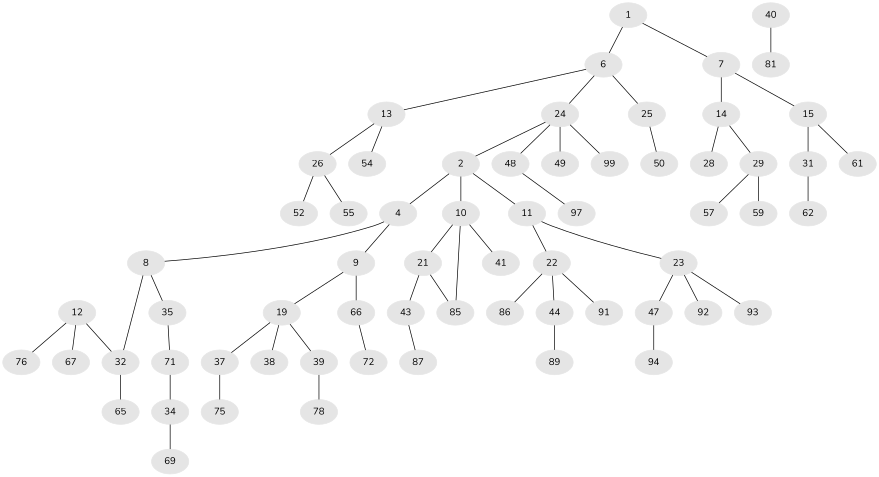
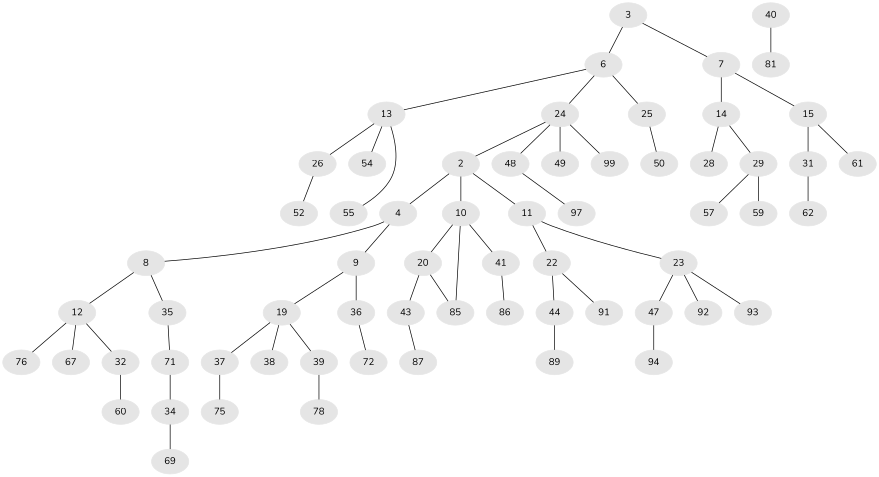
(628, 15) -> (628, 15)
(333, 189) -> (394, 172)
(423, 263) -> (423, 263)
(528, 288) -> (503, 288)
(133, 313) -> (112, 288)
(356, 313) -> (356, 313)
(121, 412) -> (121, 412)
